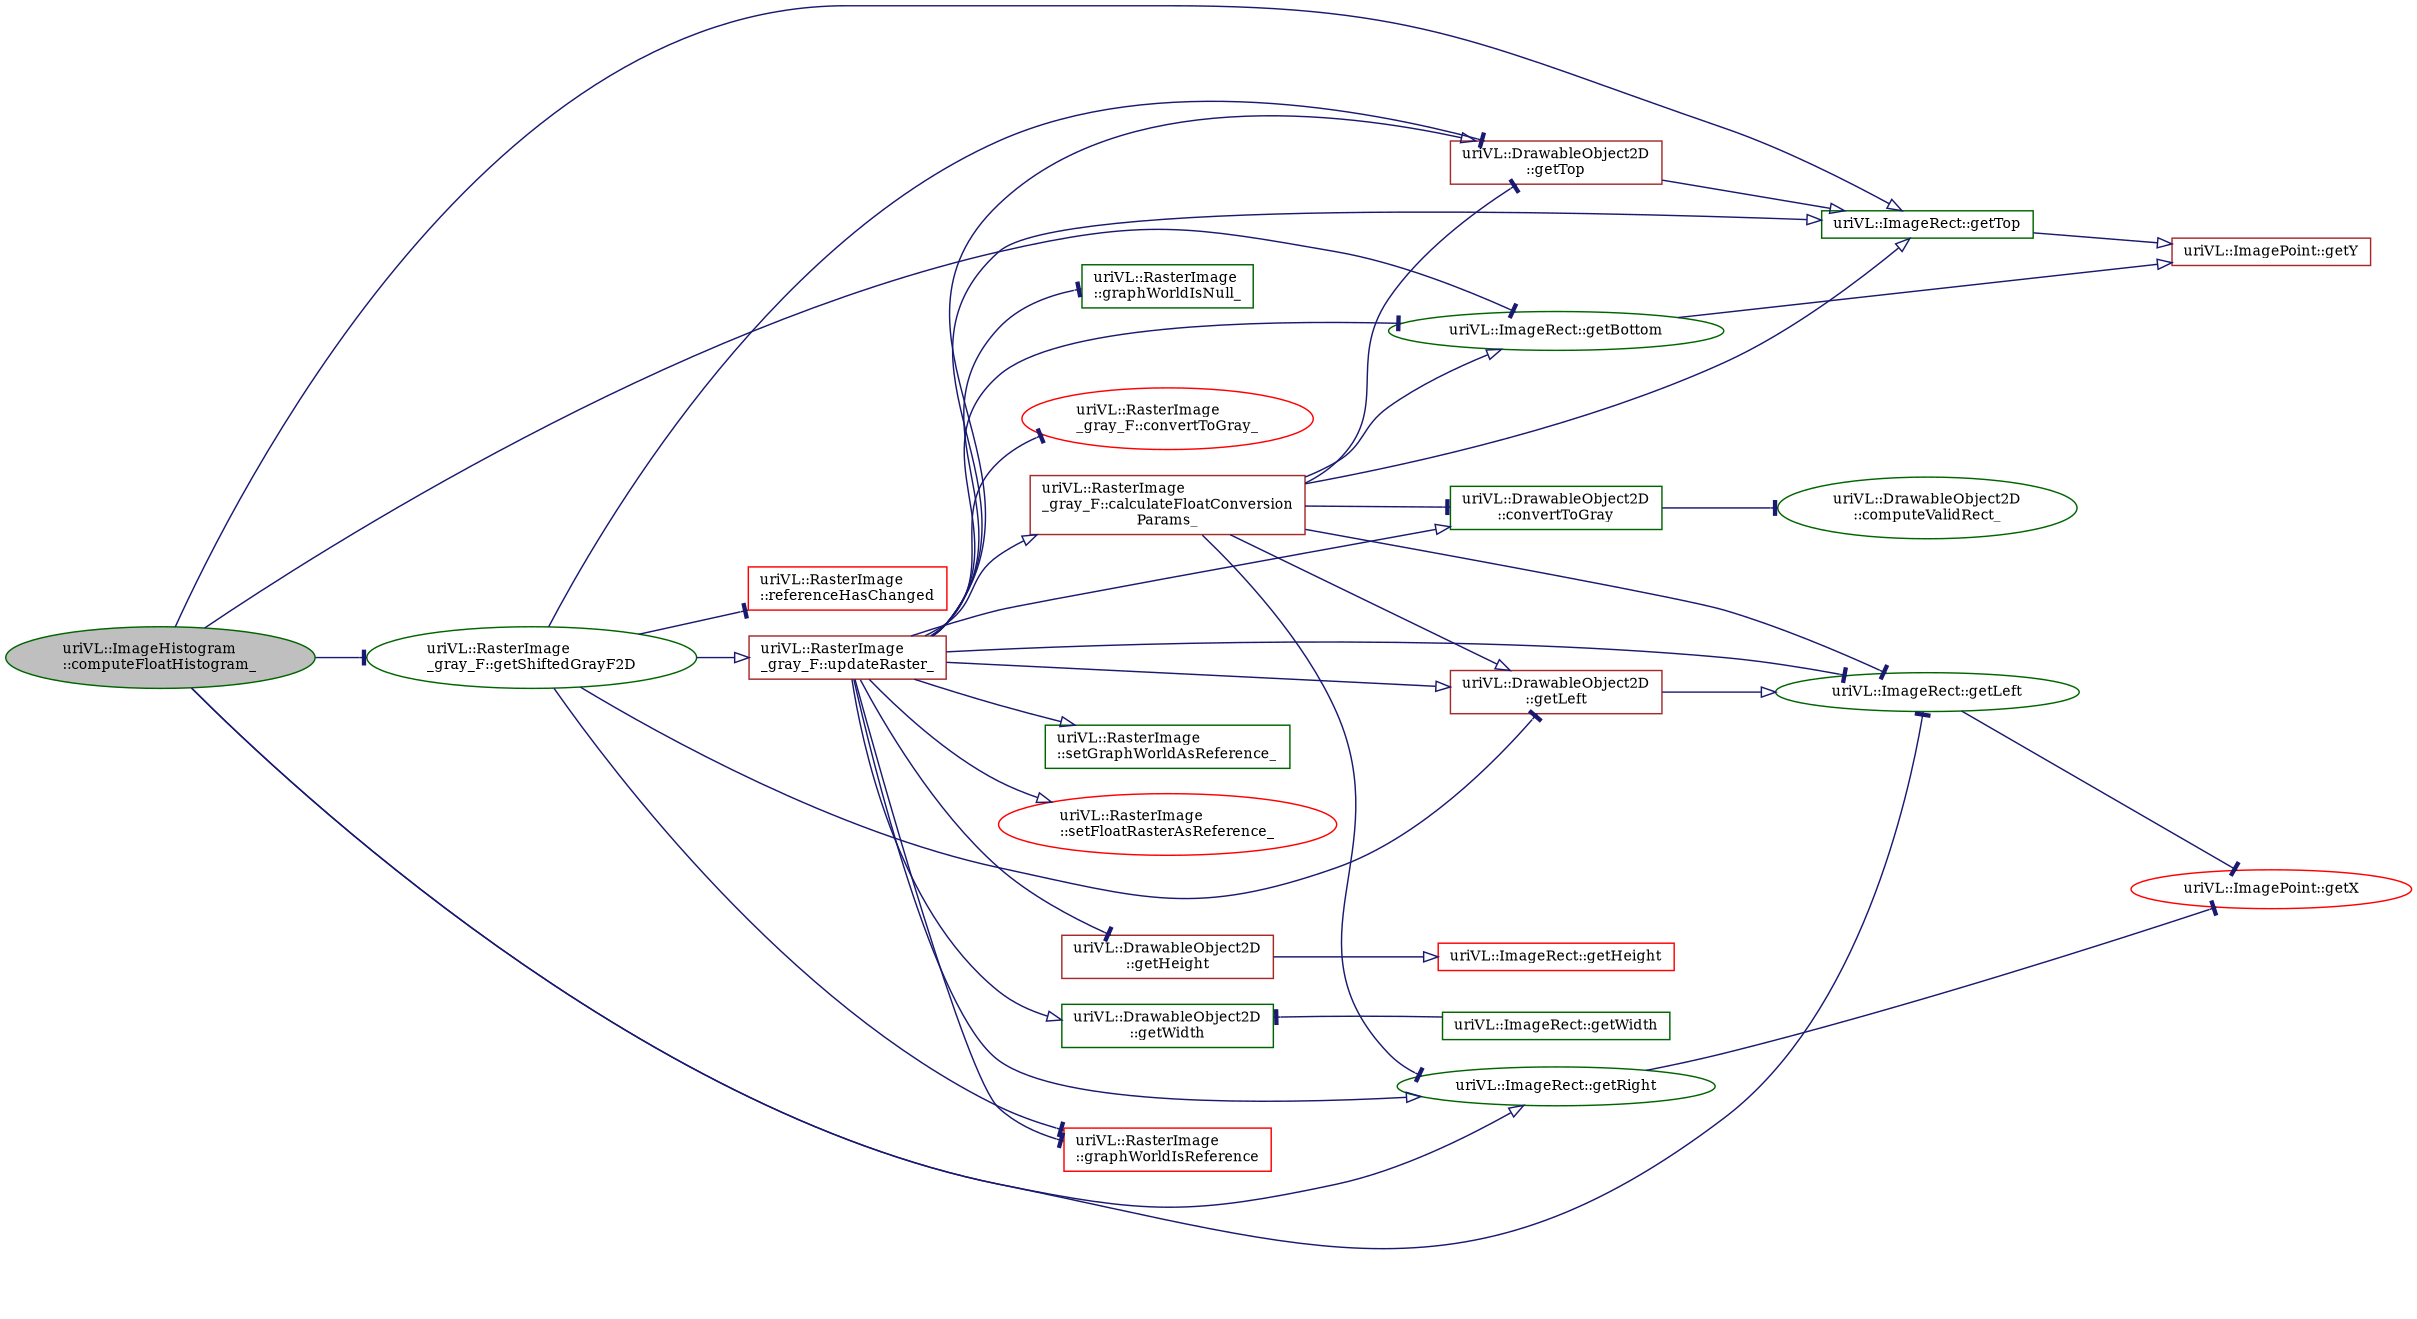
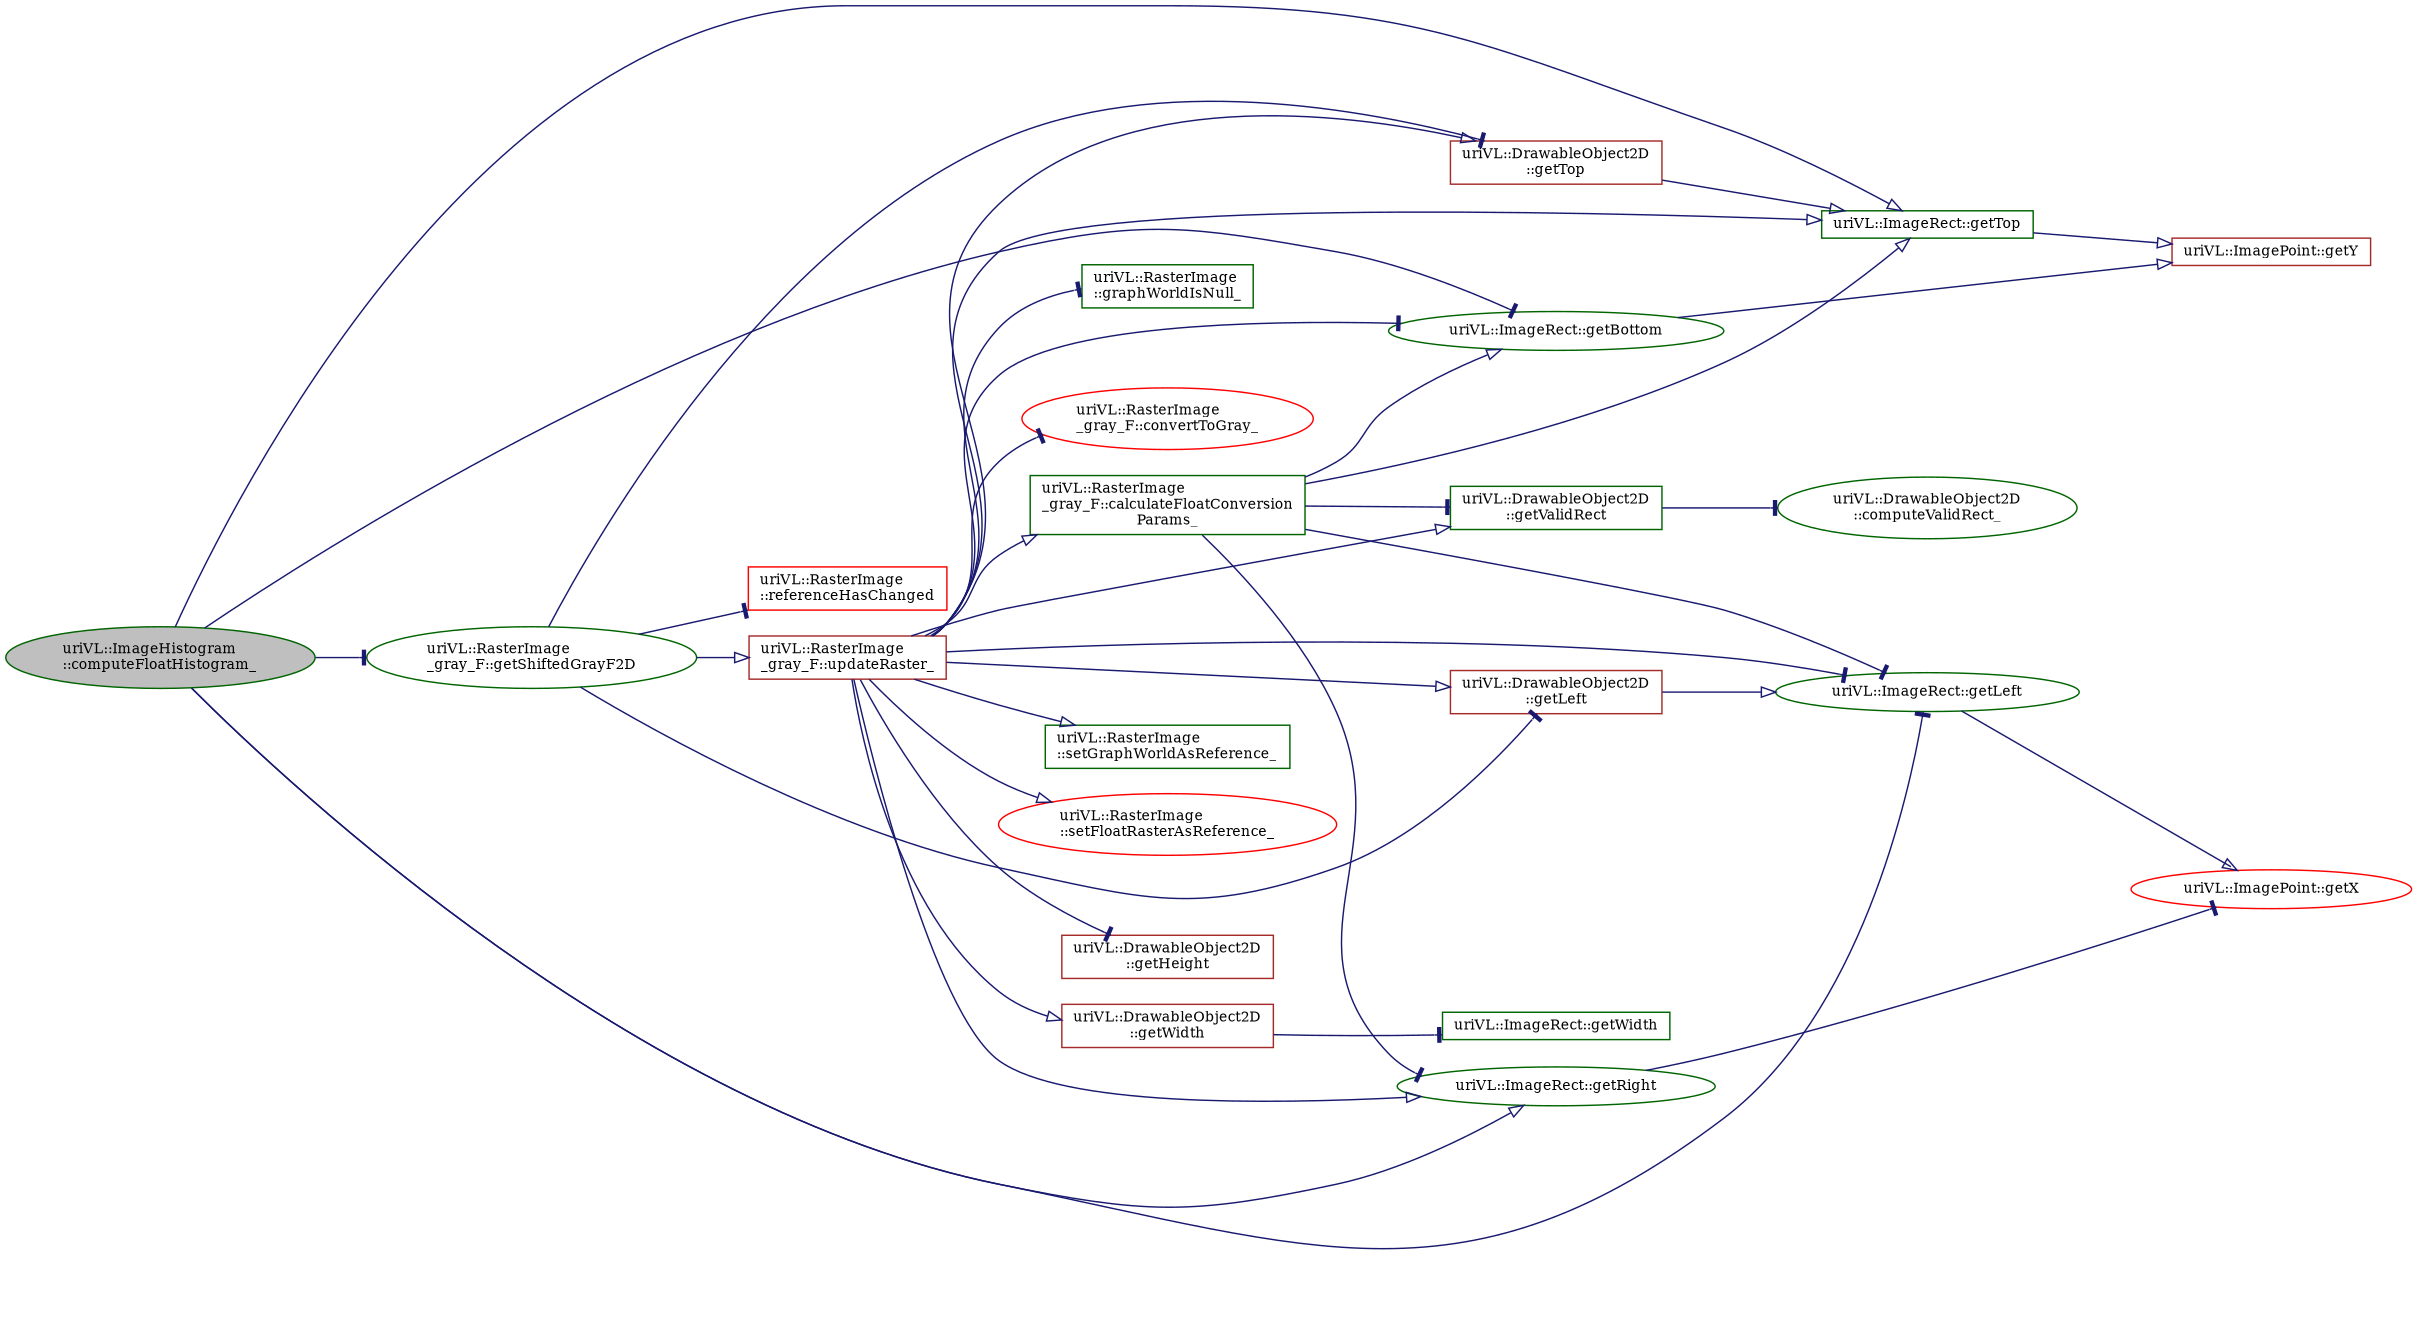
(1382, 312) -> none
(1168, 505) -> (1168, 505)
(1556, 508) -> (1556, 508)
(1364, 599) -> none
(2096, 789) -> (2096, 789)
(1556, 957) -> none
(1374, 1016) -> (1354, 1036)
(1168, 1026) -> (1168, 1026)
(1168, 1150) -> none
